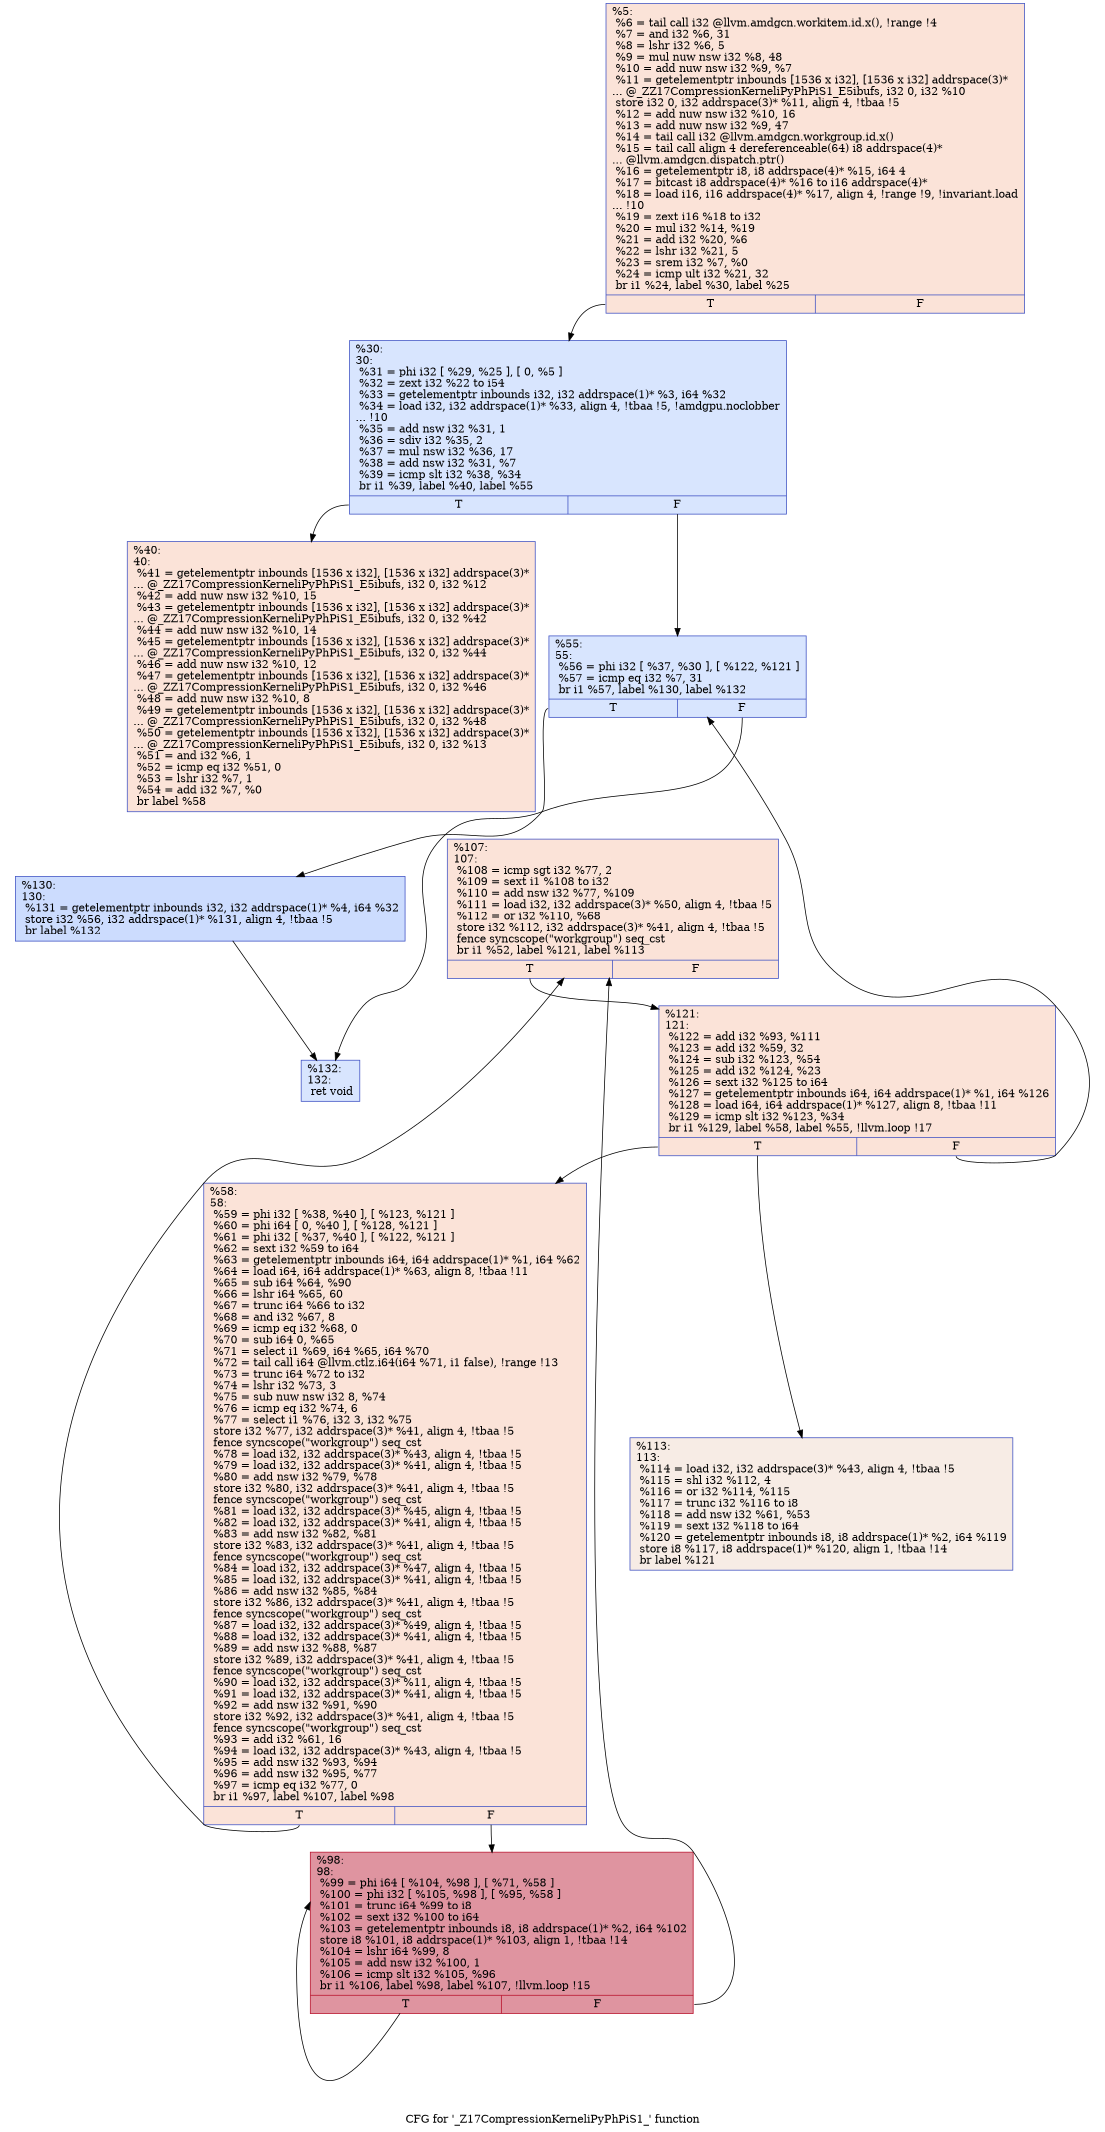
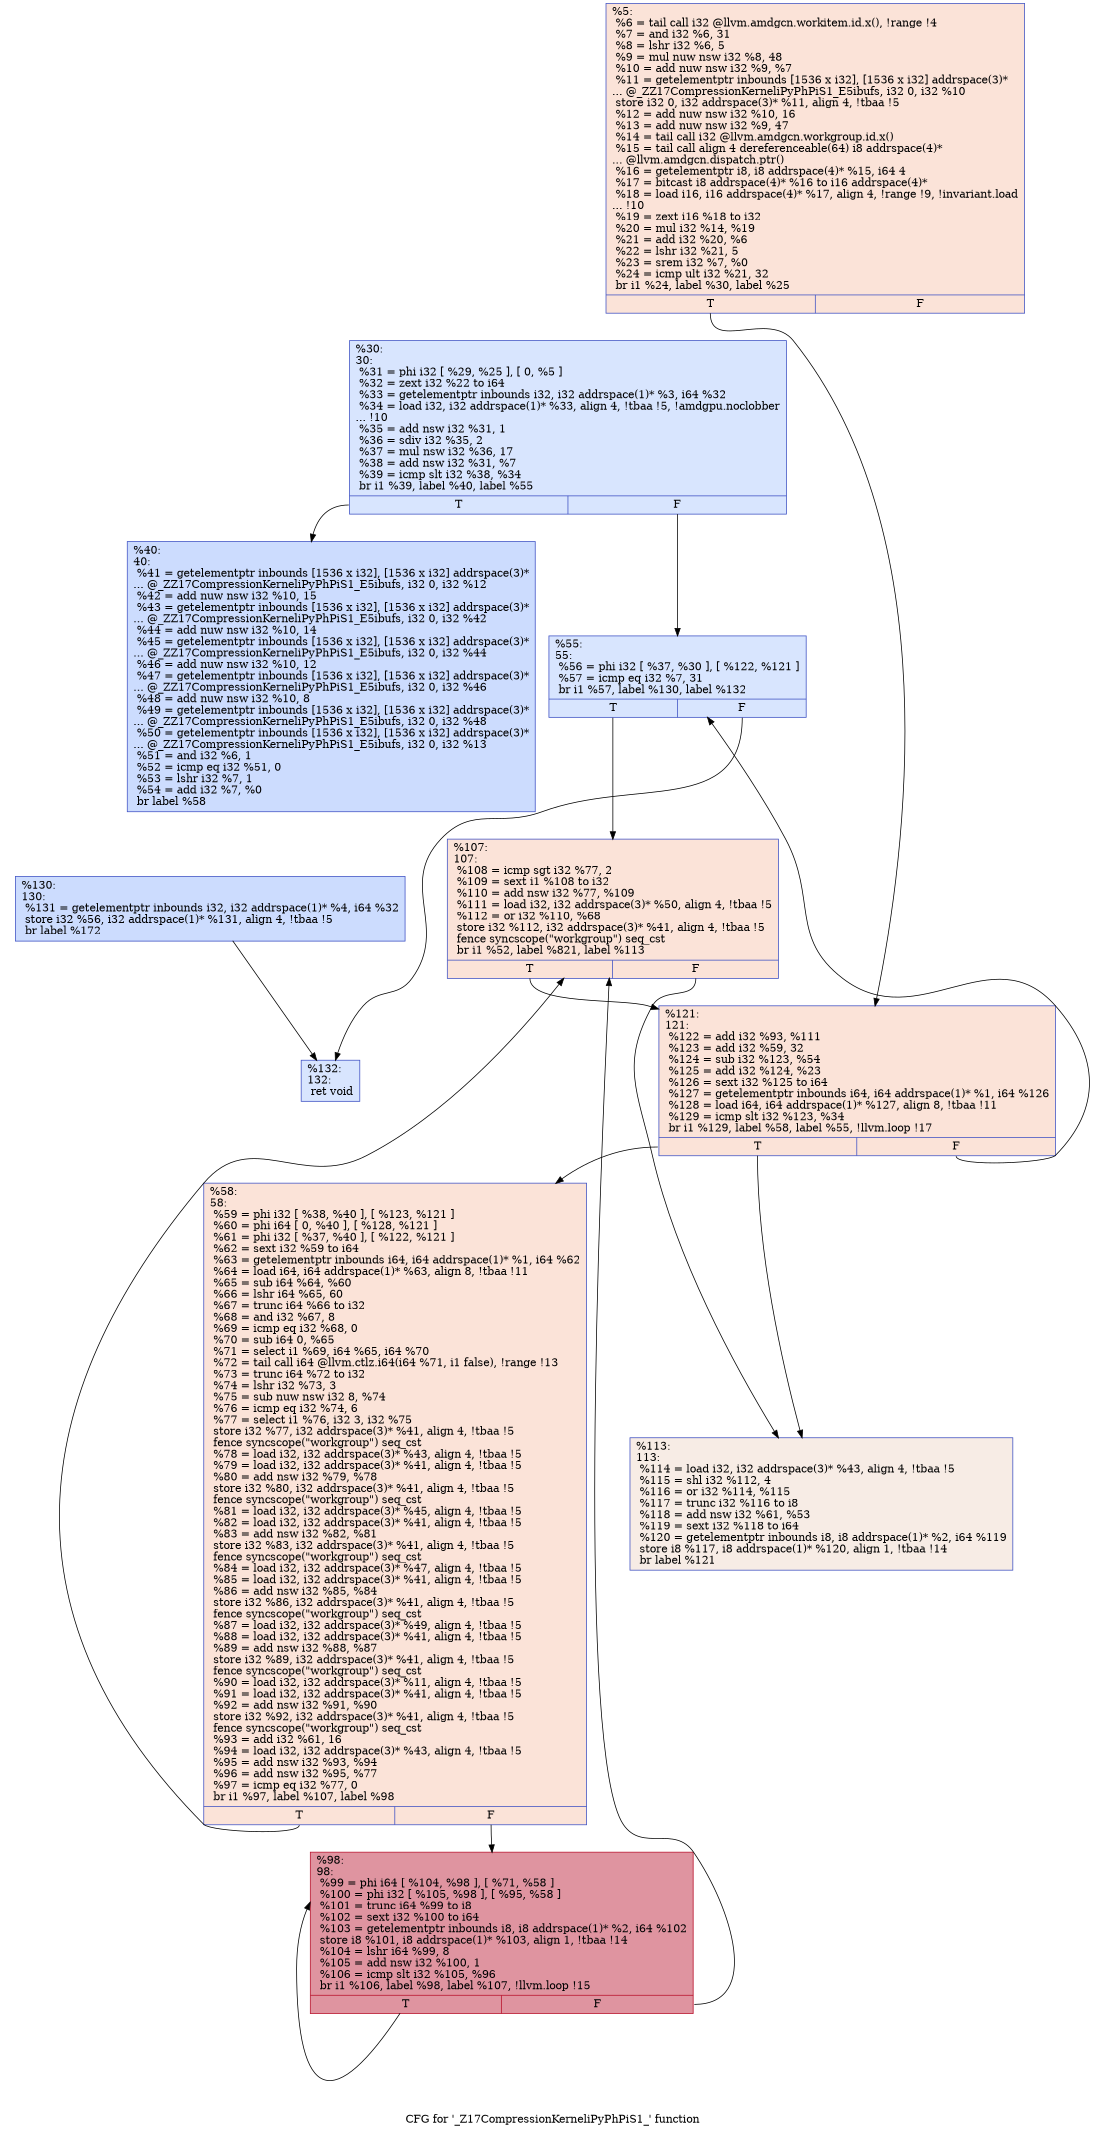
(583, 313) -> (897, 611)
(430, 384) -> (430, 384)
(331, 677) -> (331, 677)
(476, 836) -> (613, 775)
(61, 931) -> (61, 931)
(549, 951) -> (549, 951)
none -> (665, 1200)
(281, 1283) -> (281, 1283)
